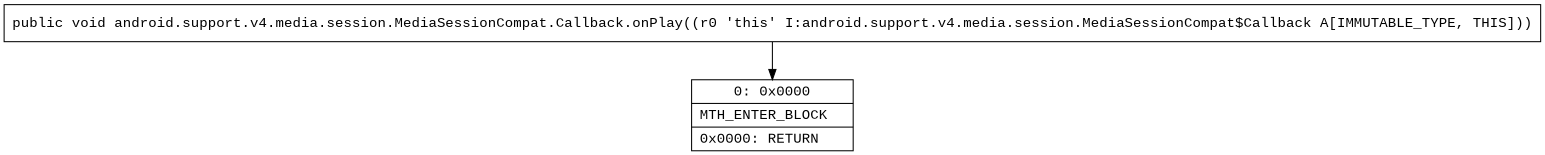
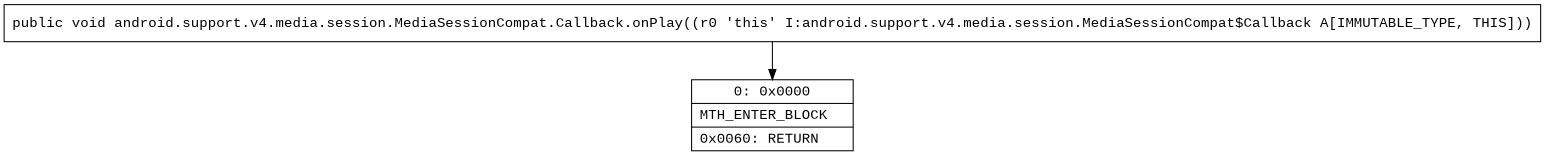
(772, 138) -> (772, 138)
